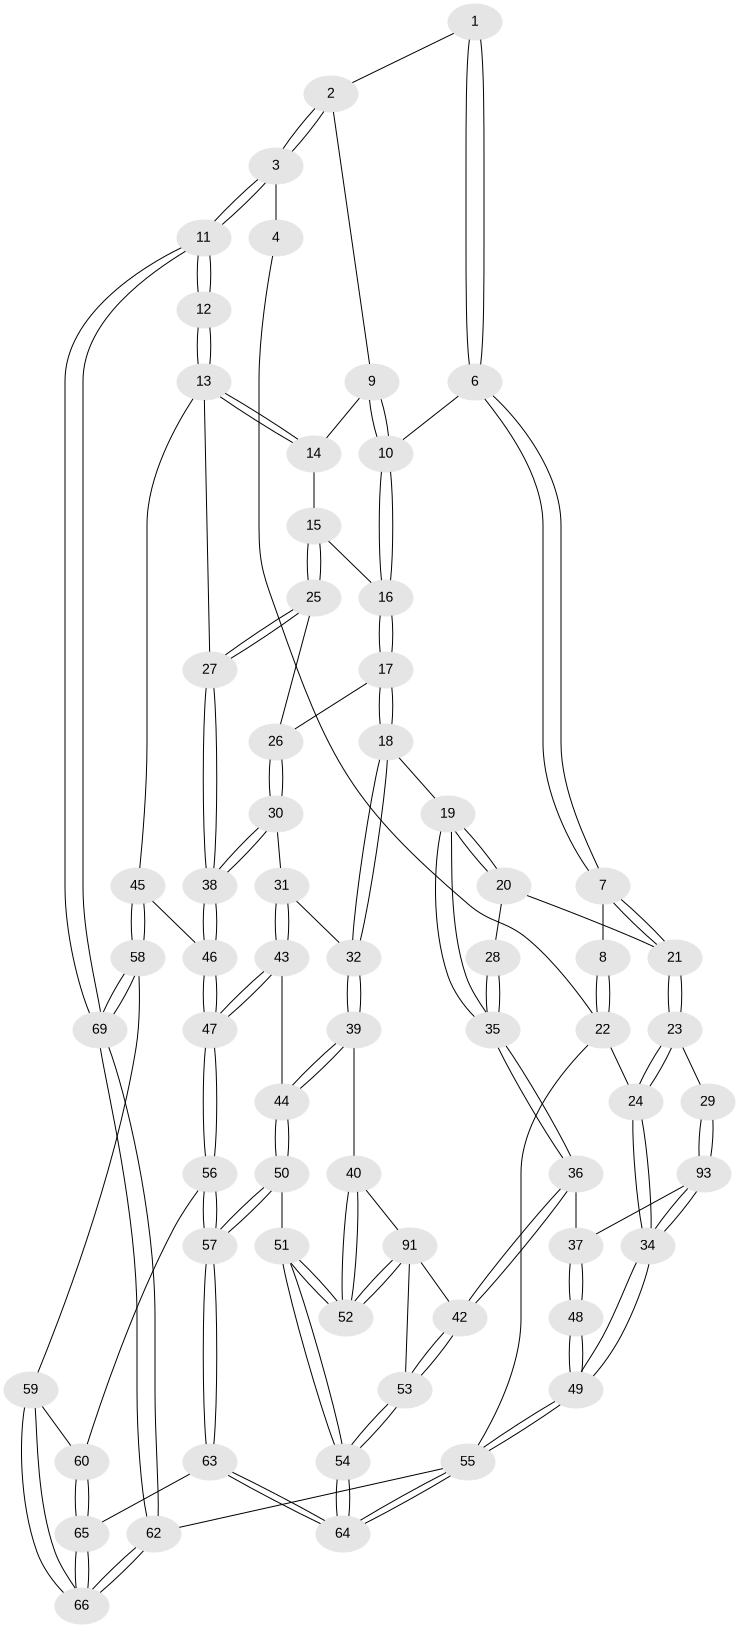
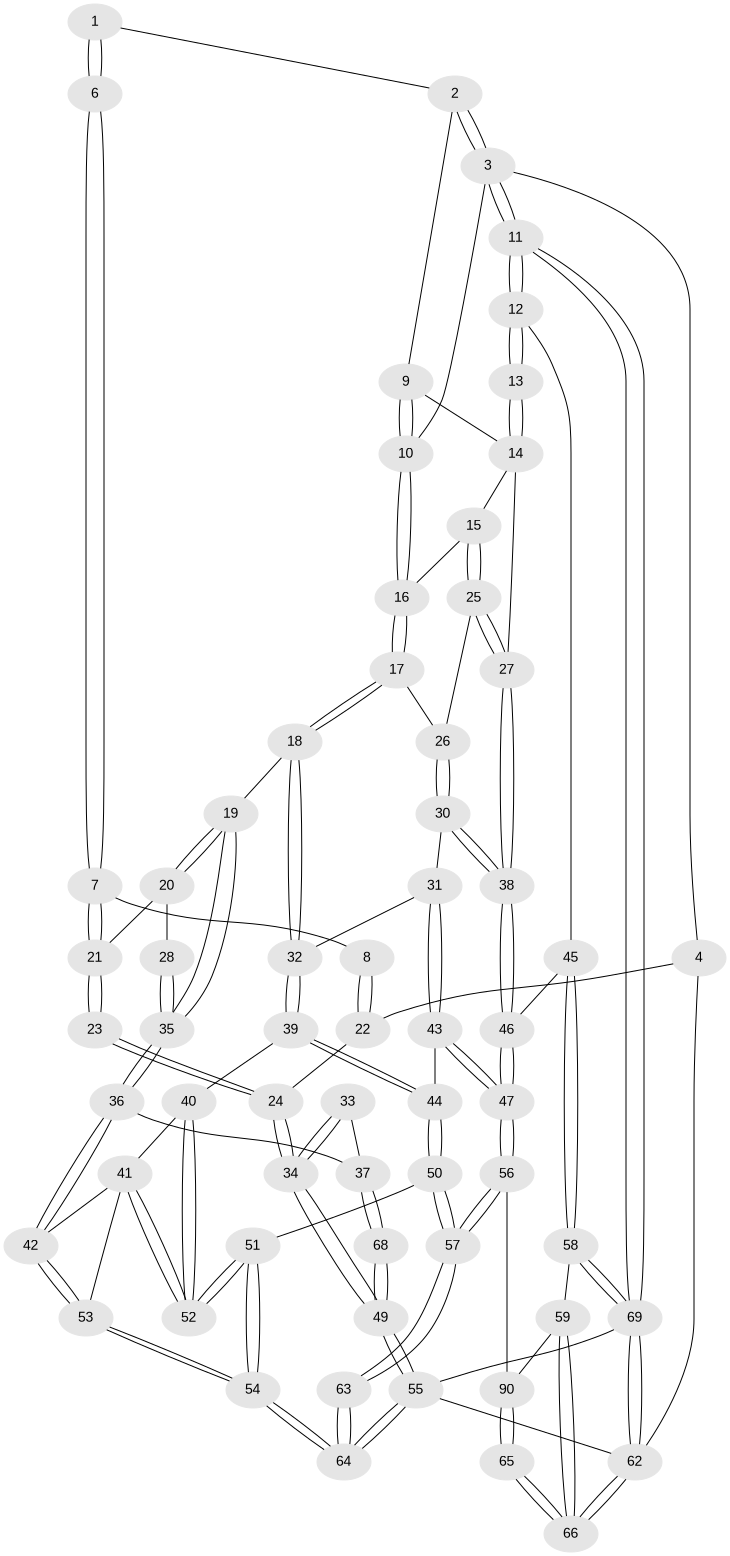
(431, 418) -> (461, 314)
(207, 526) -> (512, 562)
(147, 629) -> (571, 628)
(708, 1102) -> none
(704, 1174) -> (348, 1102)
none -> (694, 1216)
(521, 1218) -> (523, 1358)
(410, 1246) -> (125, 1174)
(576, 1318) -> (381, 1246)
(82, 1462) -> (507, 1390)
(150, 1496) -> none
